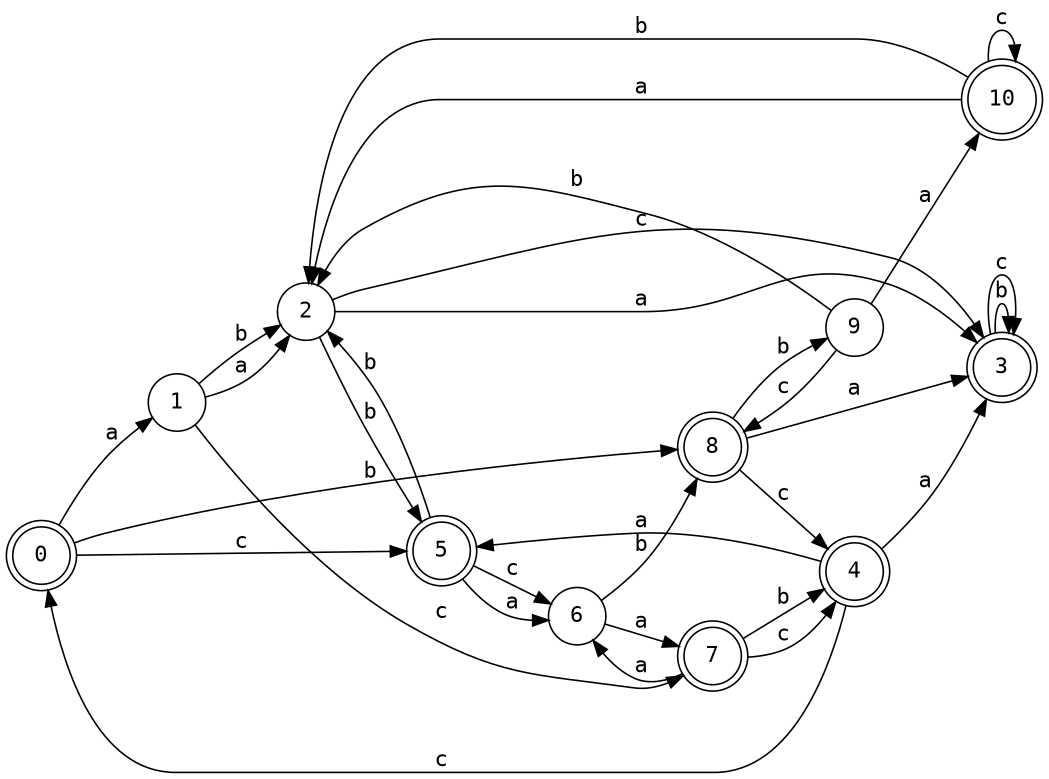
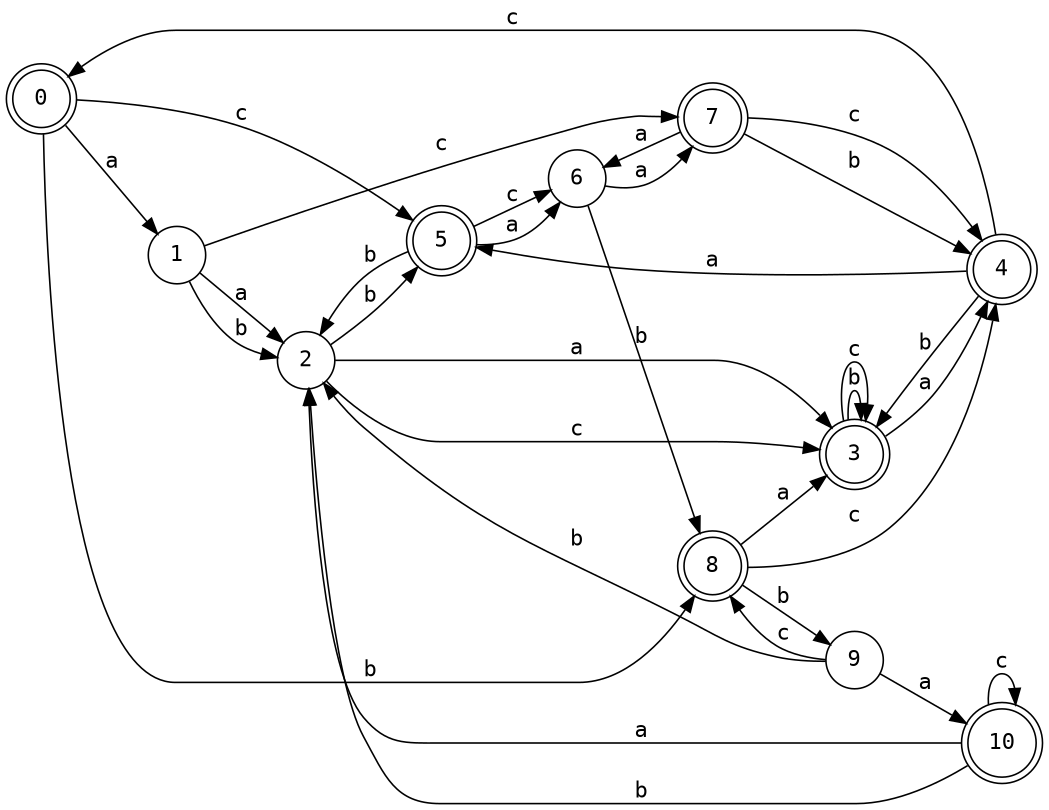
none -> (942, 384)
(926, 481) -> (926, 344)
